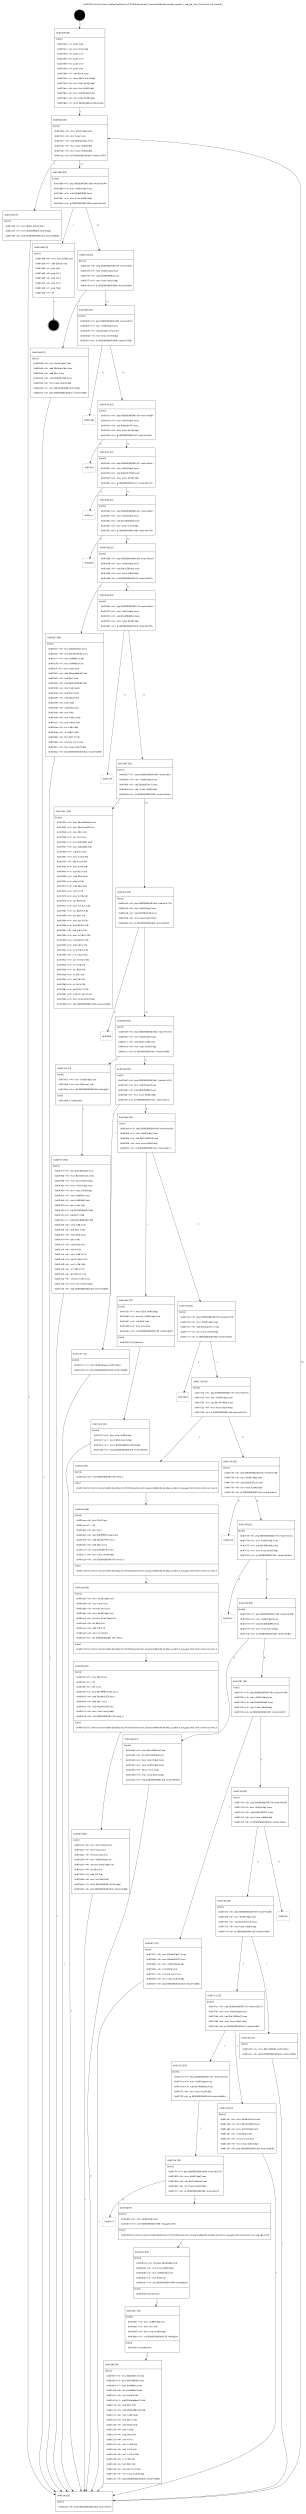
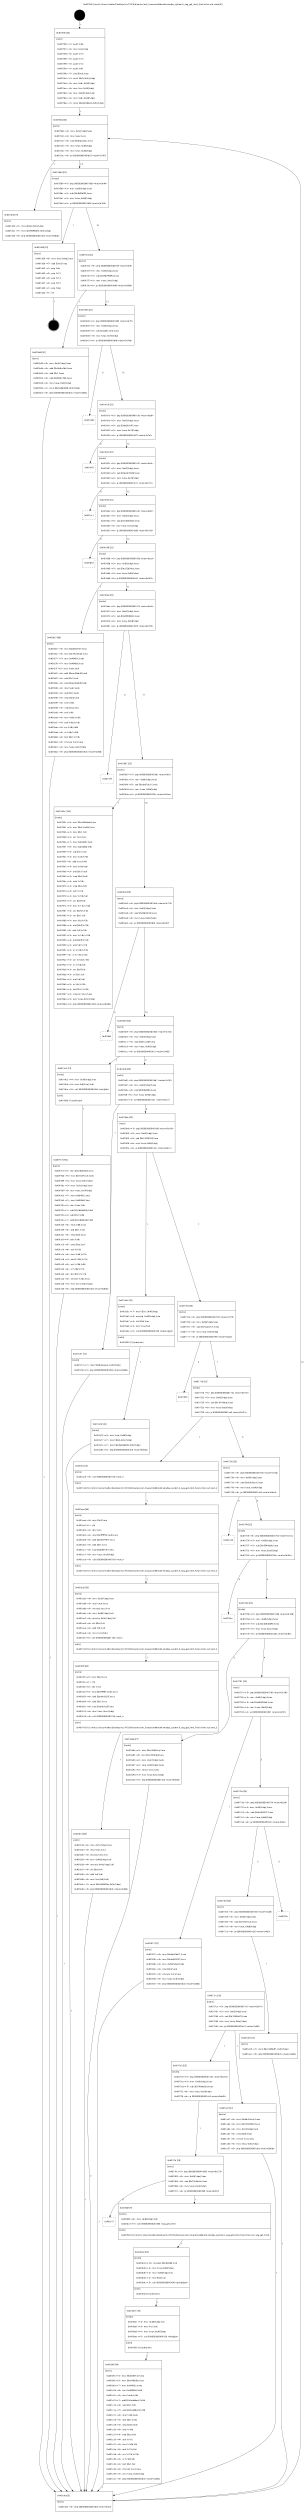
(28, 1372) -> none
(240, 1963) -> none
